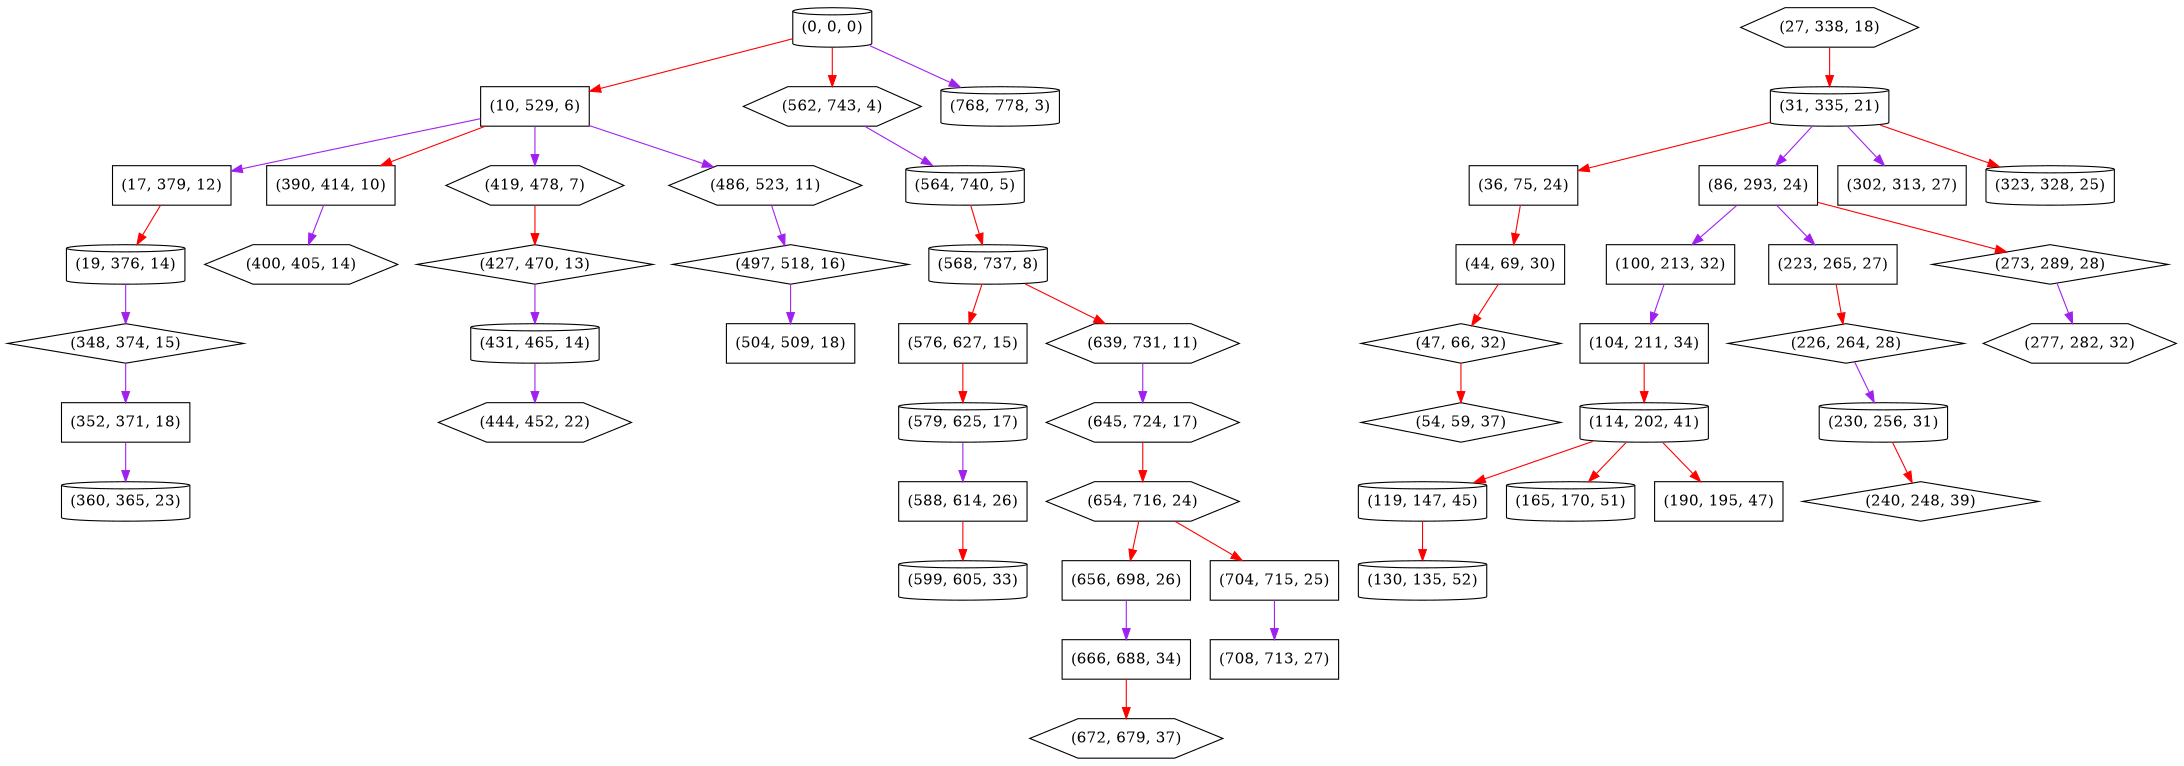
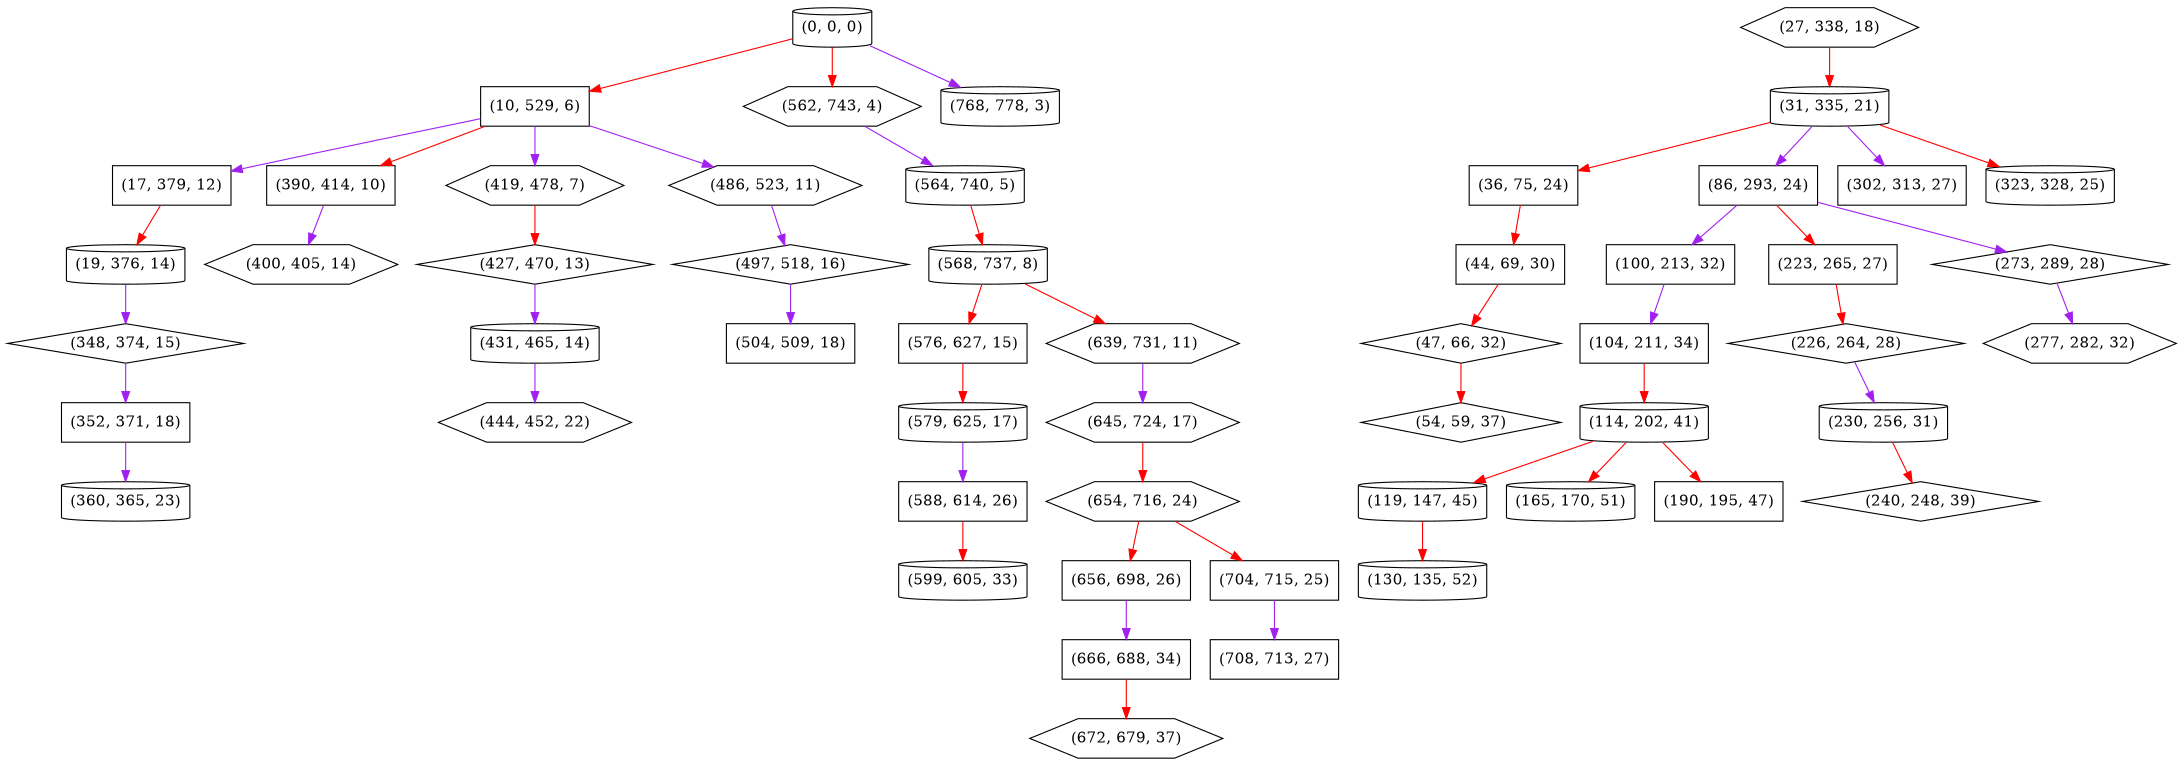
(1792, 221) -> (1792, 221)
(1907, 226) -> (1907, 226)
